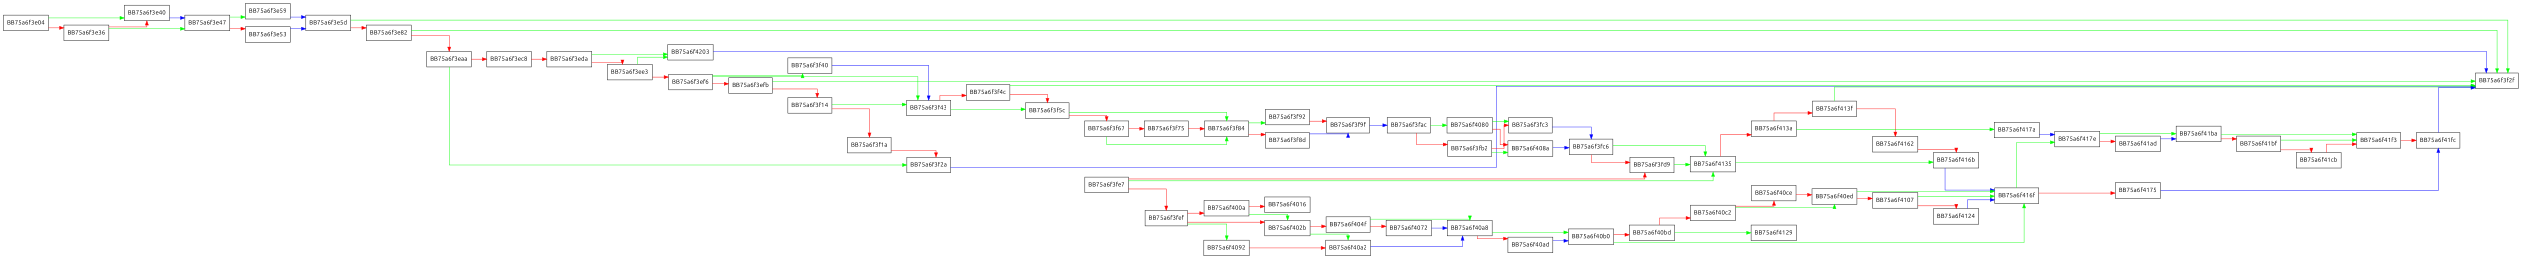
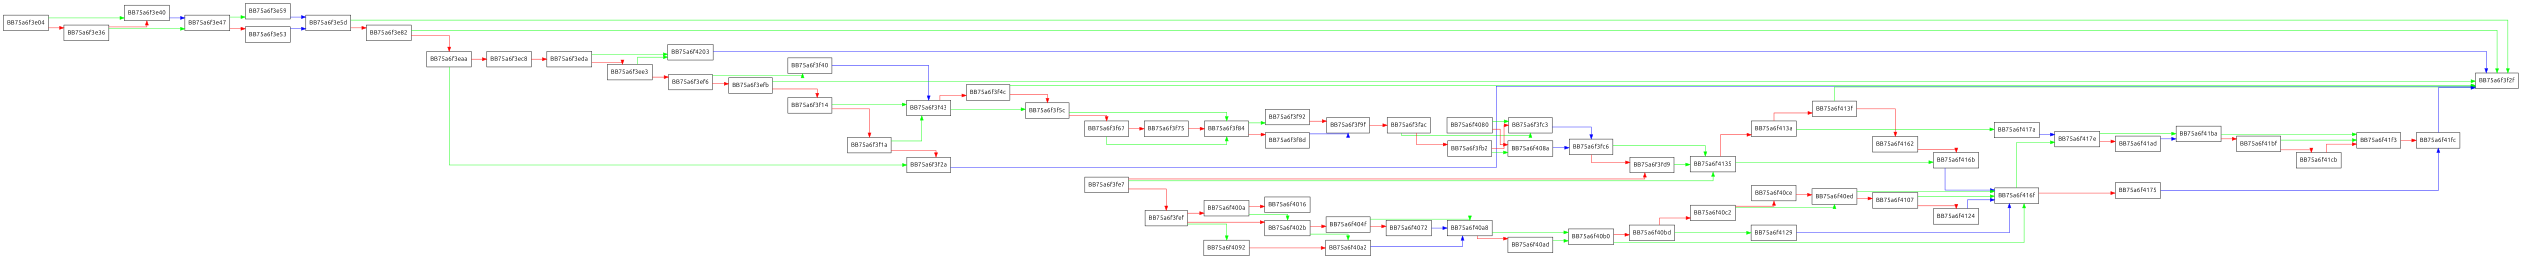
(825, 77) -> (917, 141)
(1376, 125) -> (1376, 125)
(1436, 125) -> (1465, 136)
none -> (1915, 233)
(1558, 241) -> (1558, 241)
